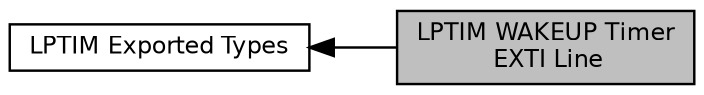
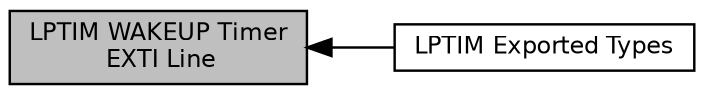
(365, 48) -> (363, 48)
